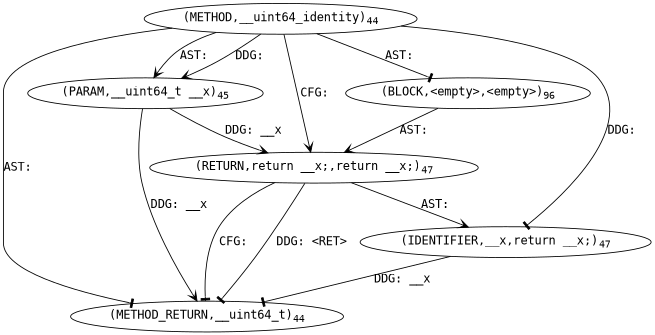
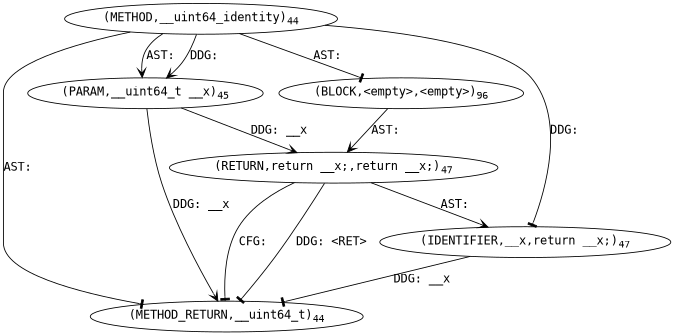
(296, 89) -> none
